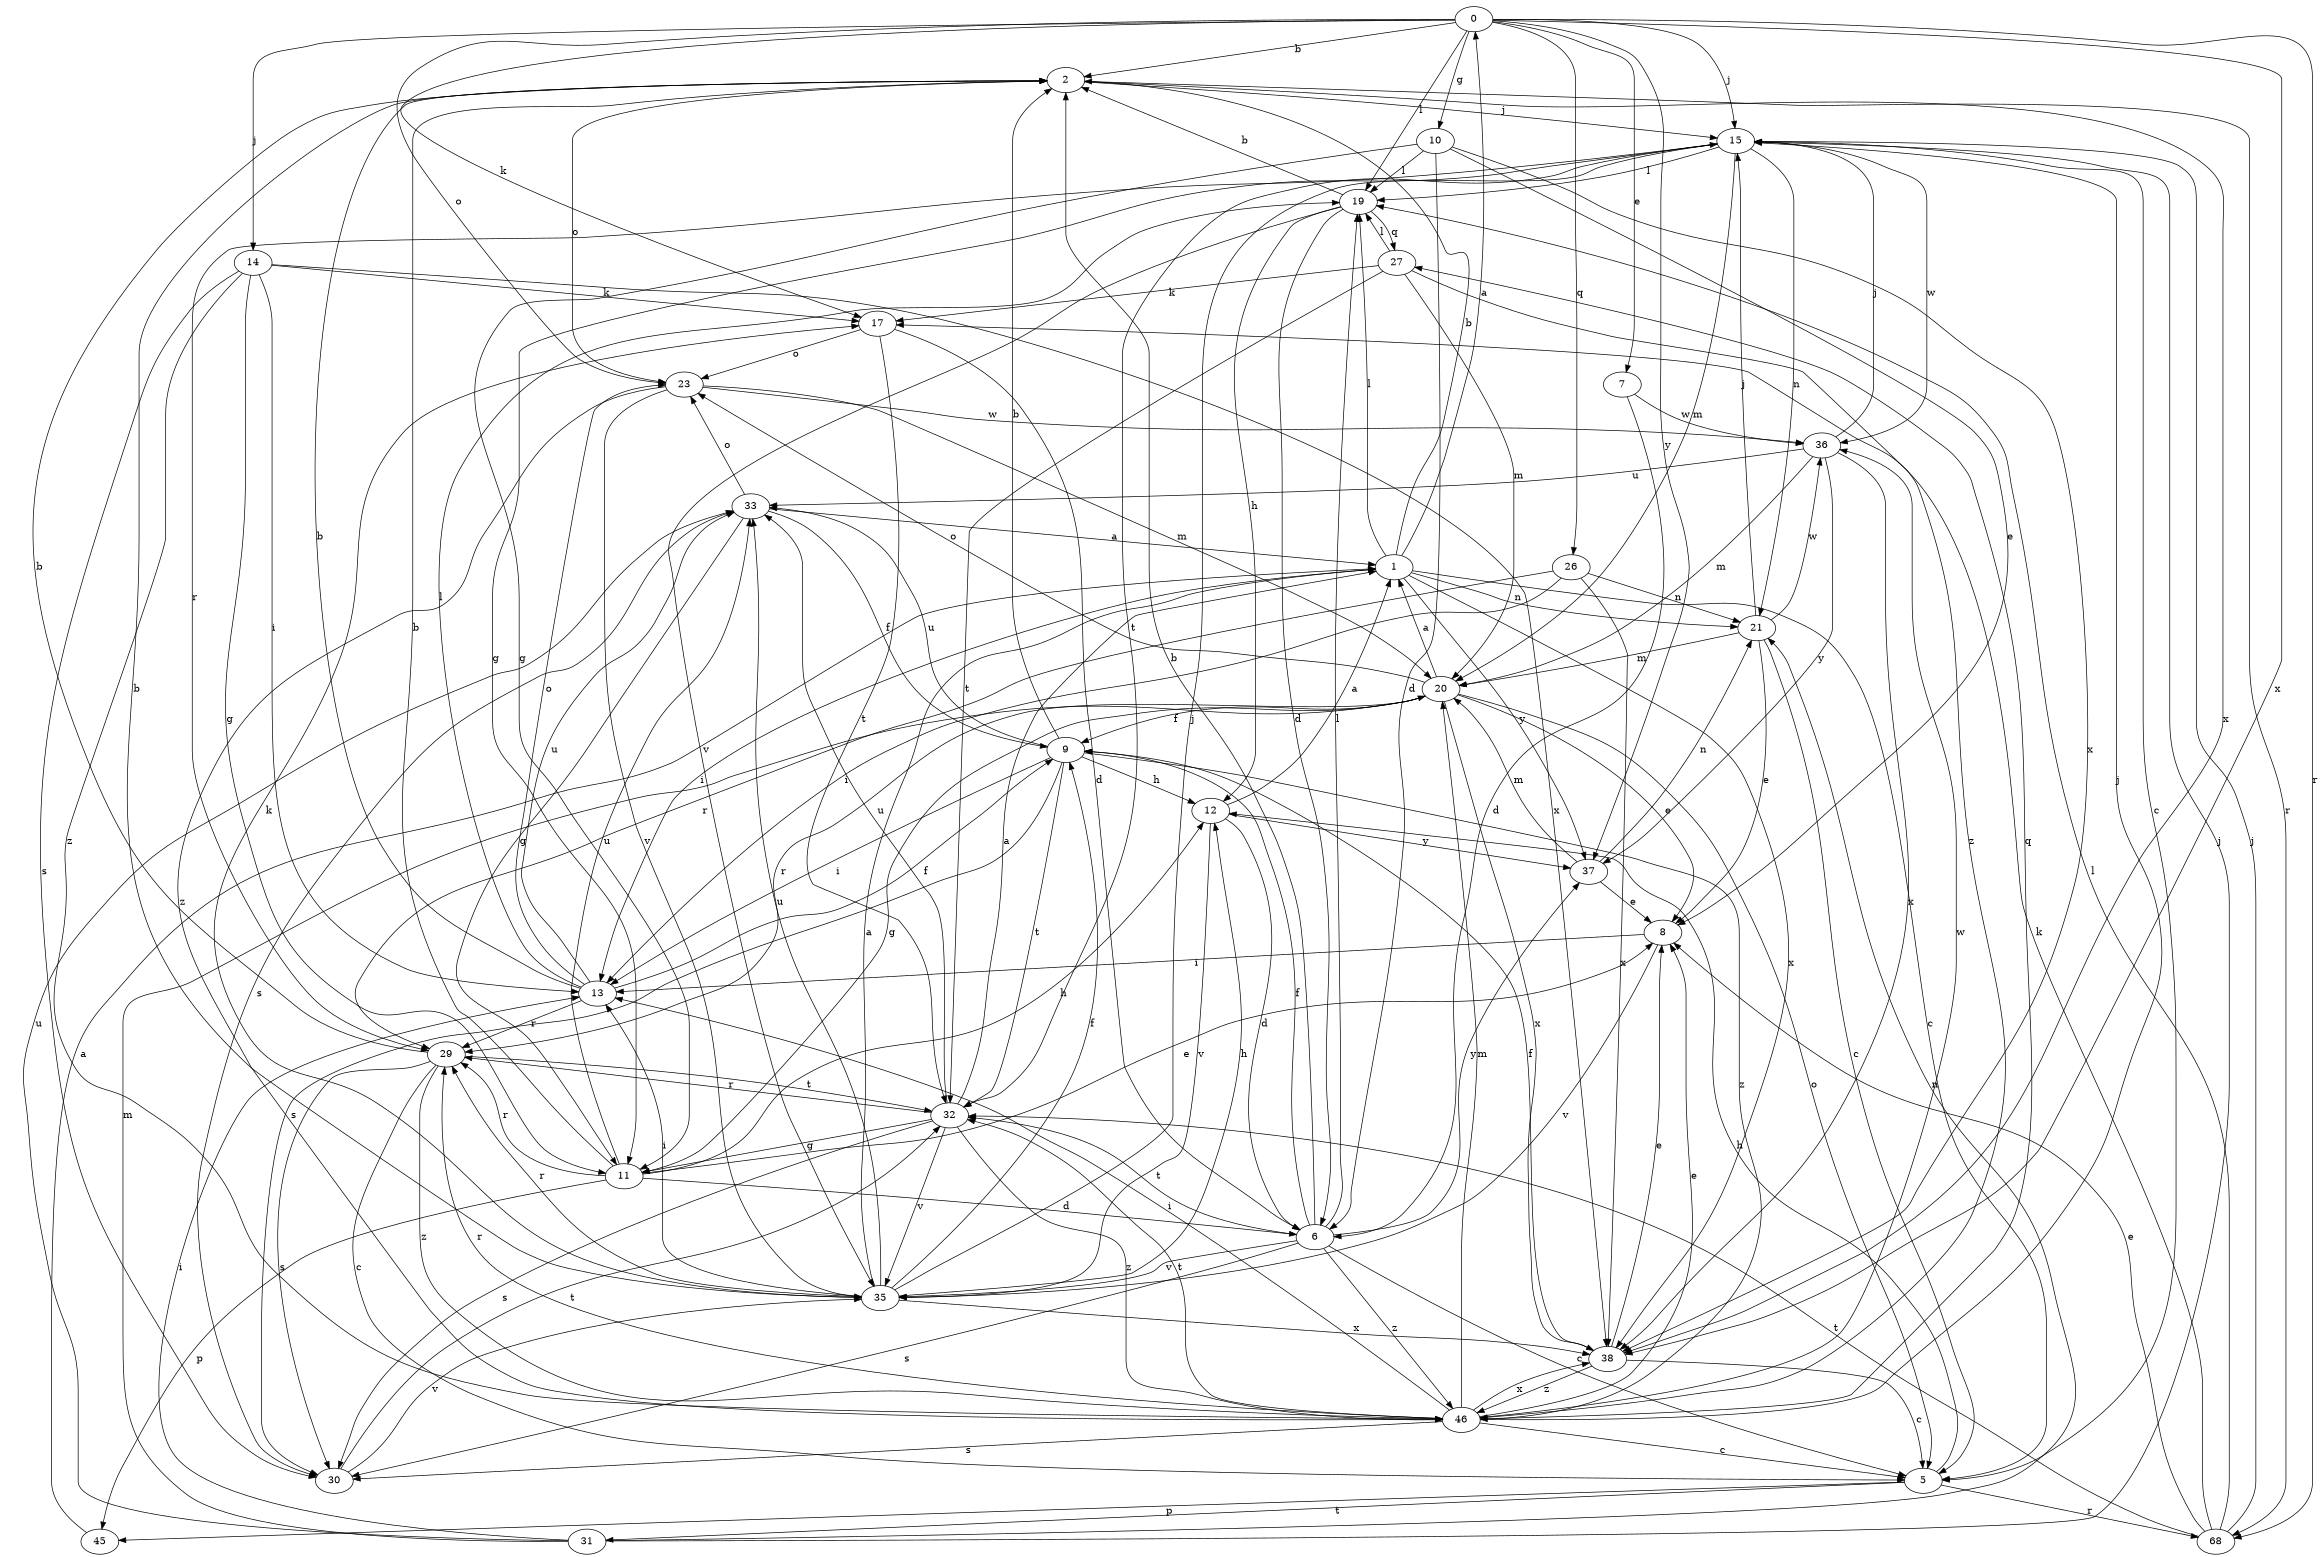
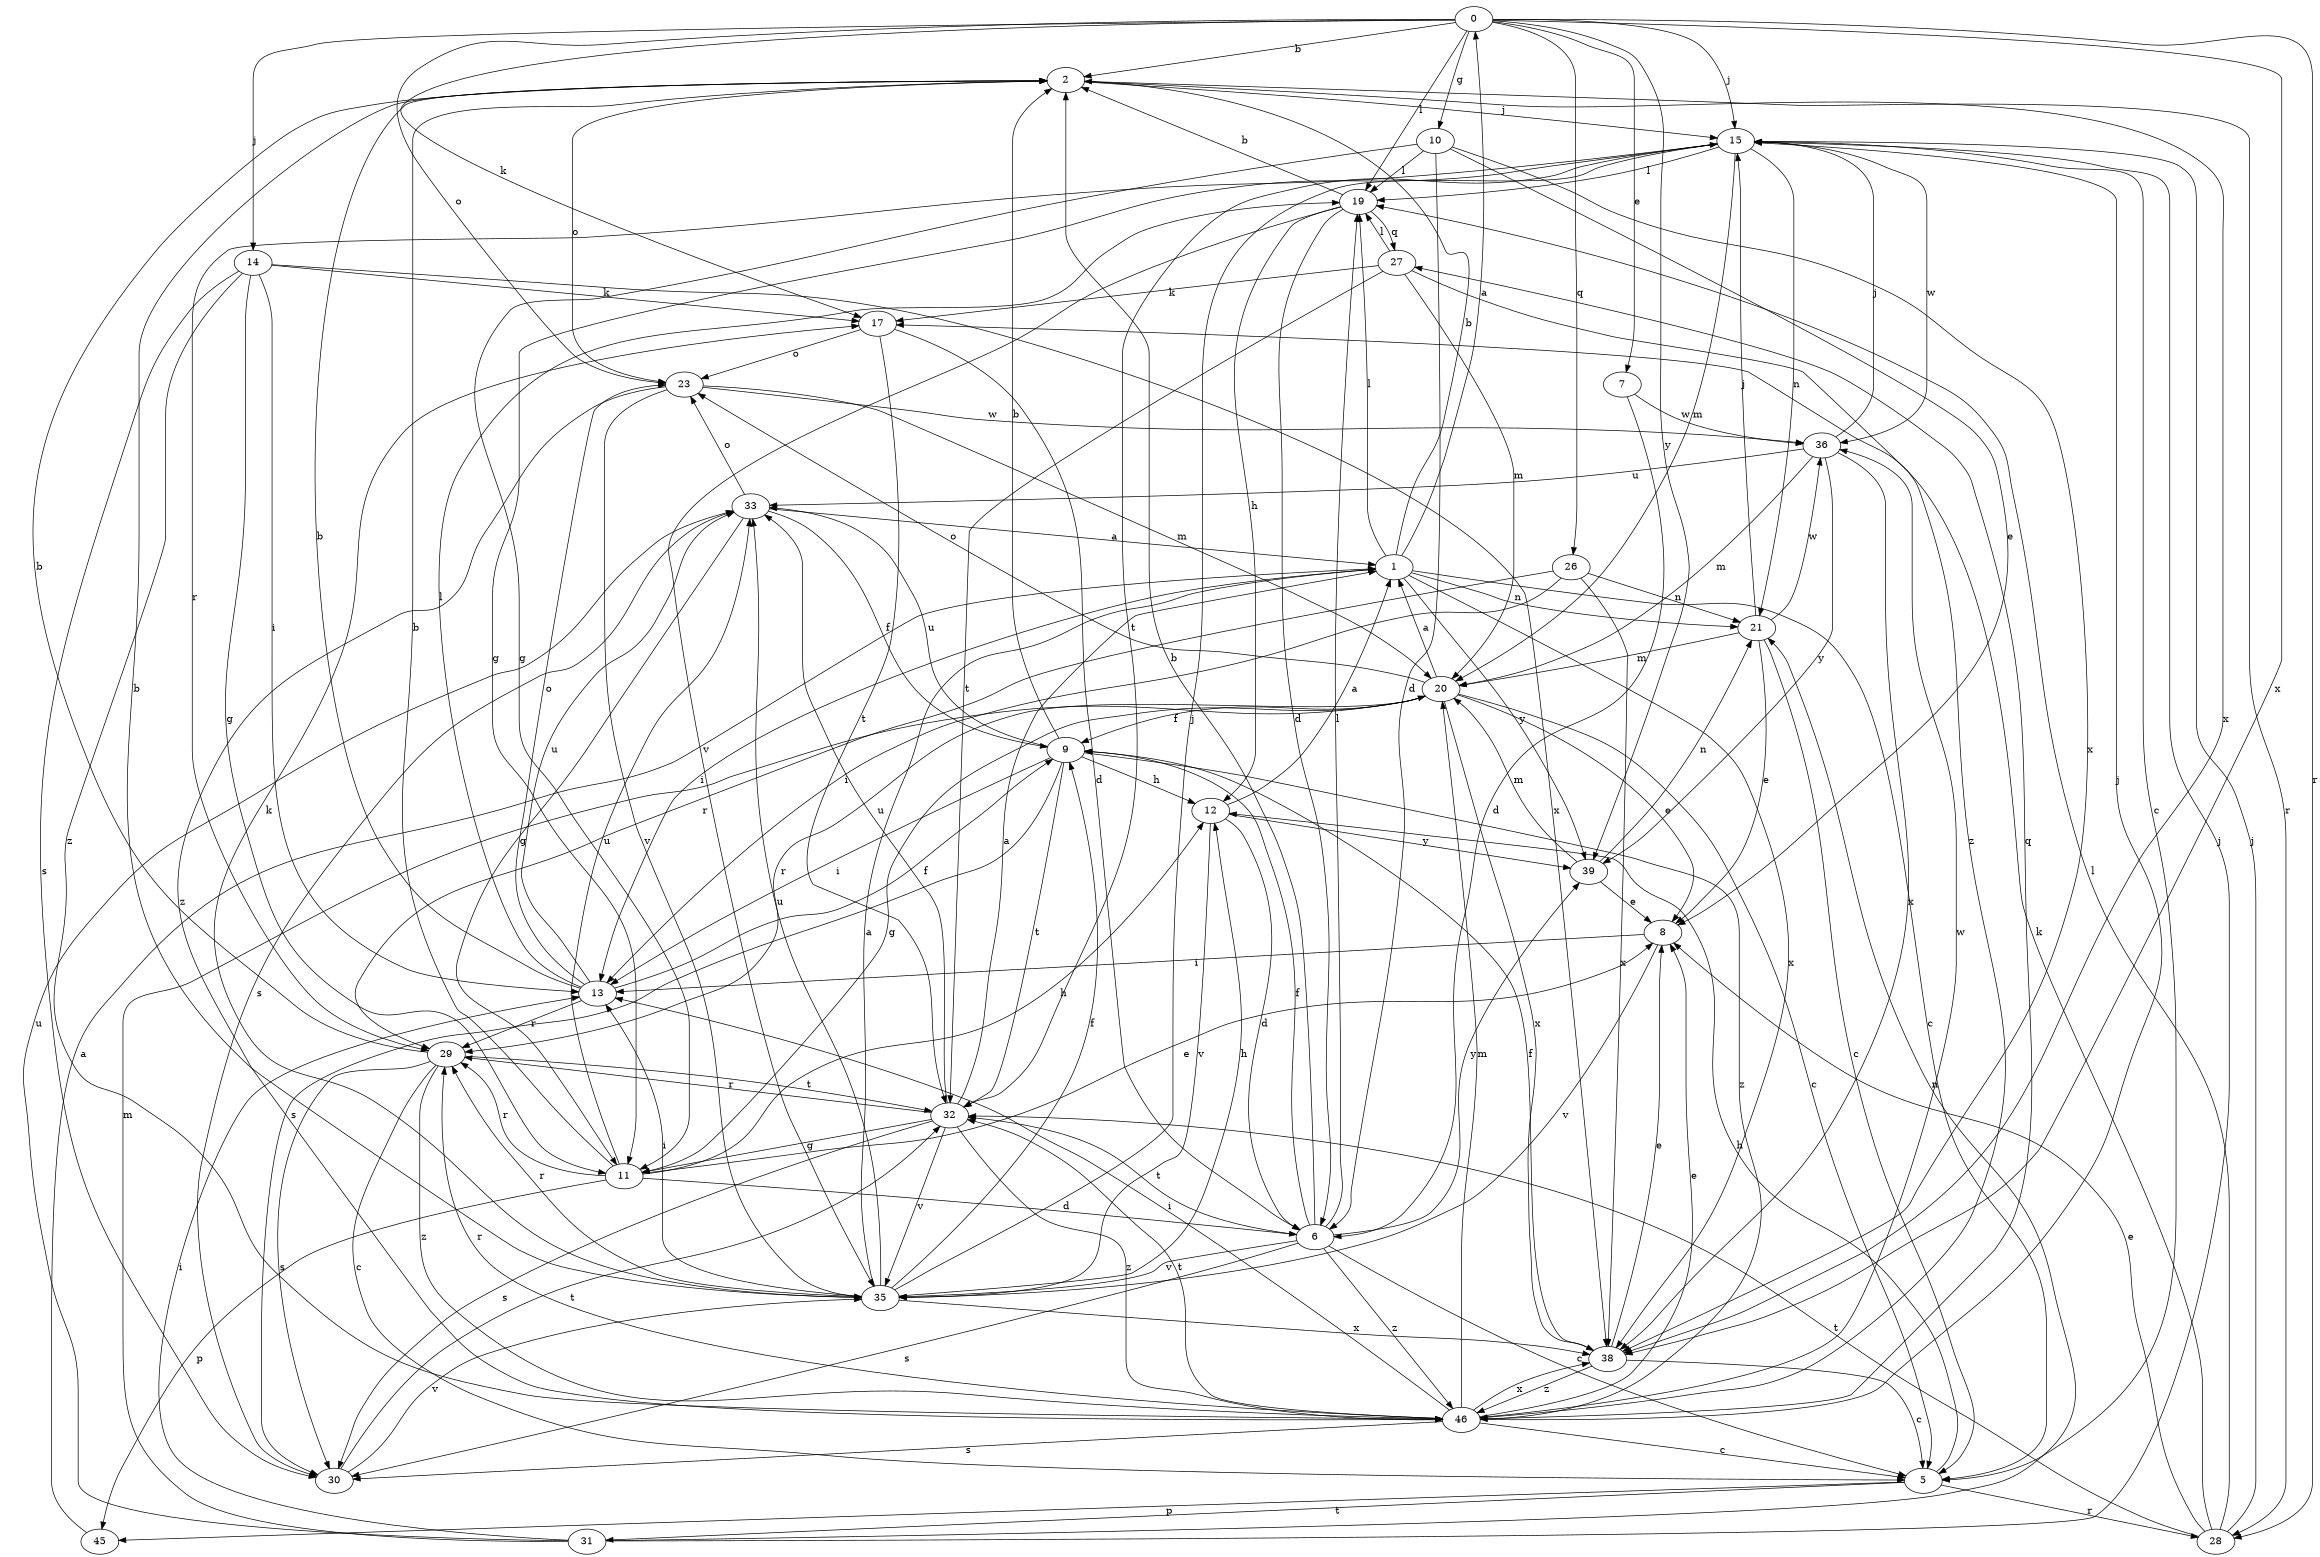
(1589, 872) -> (1589, 872)
(1814, 1085) -> (1814, 1085)
(2216, 1542) -> (2216, 1542)
